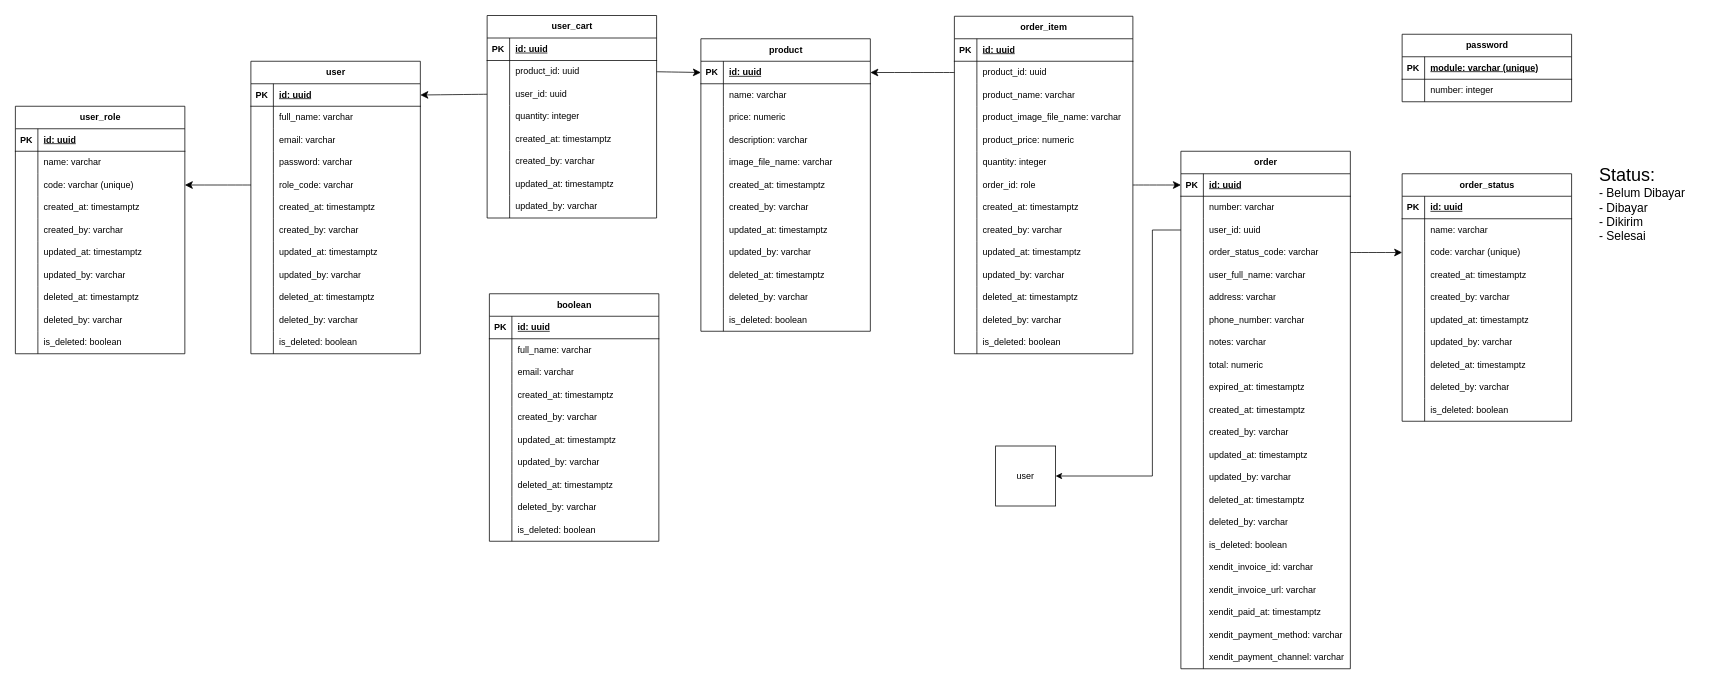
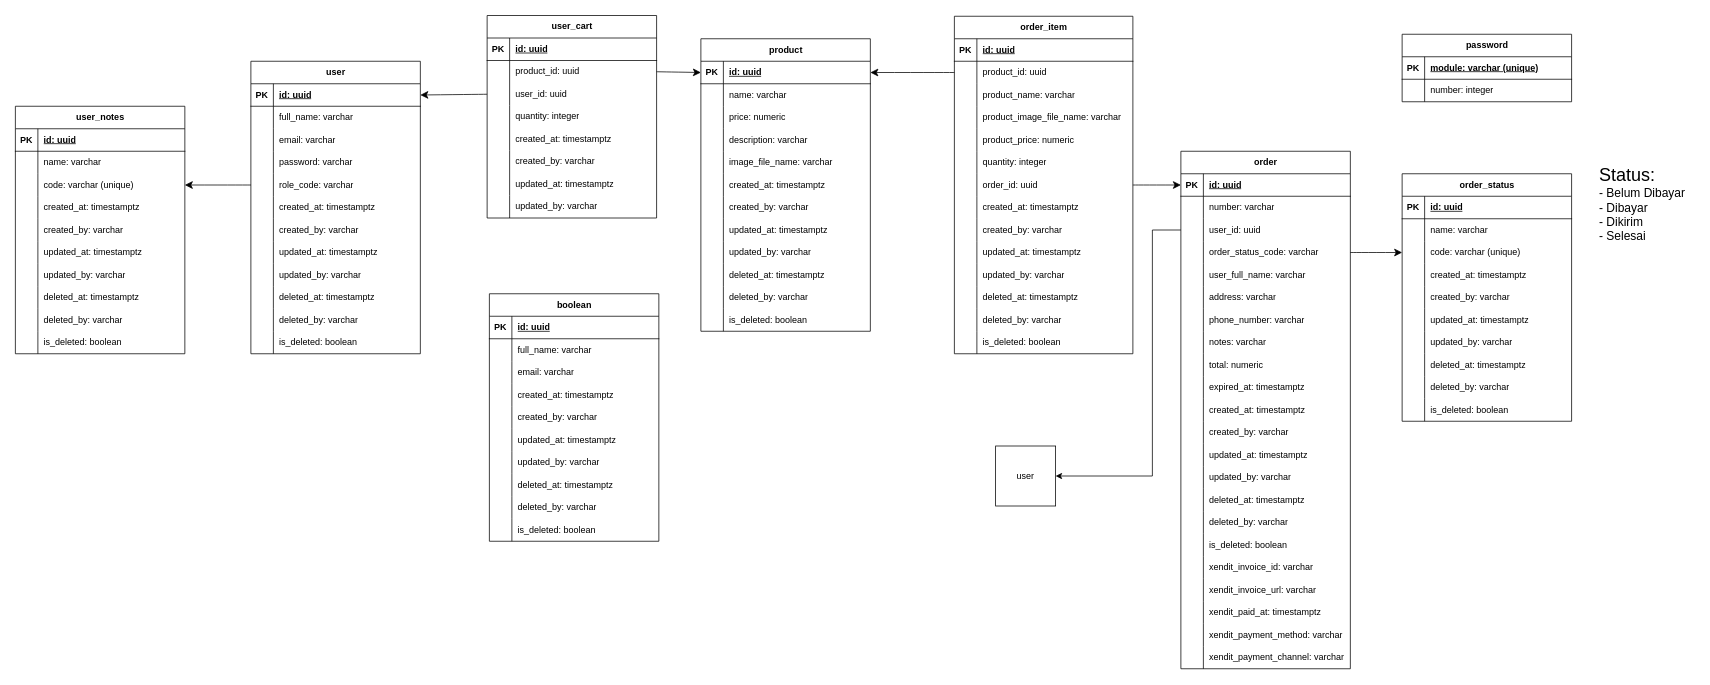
(101, 117) -> (101, 117)
(1013, 185) -> (1013, 185)
